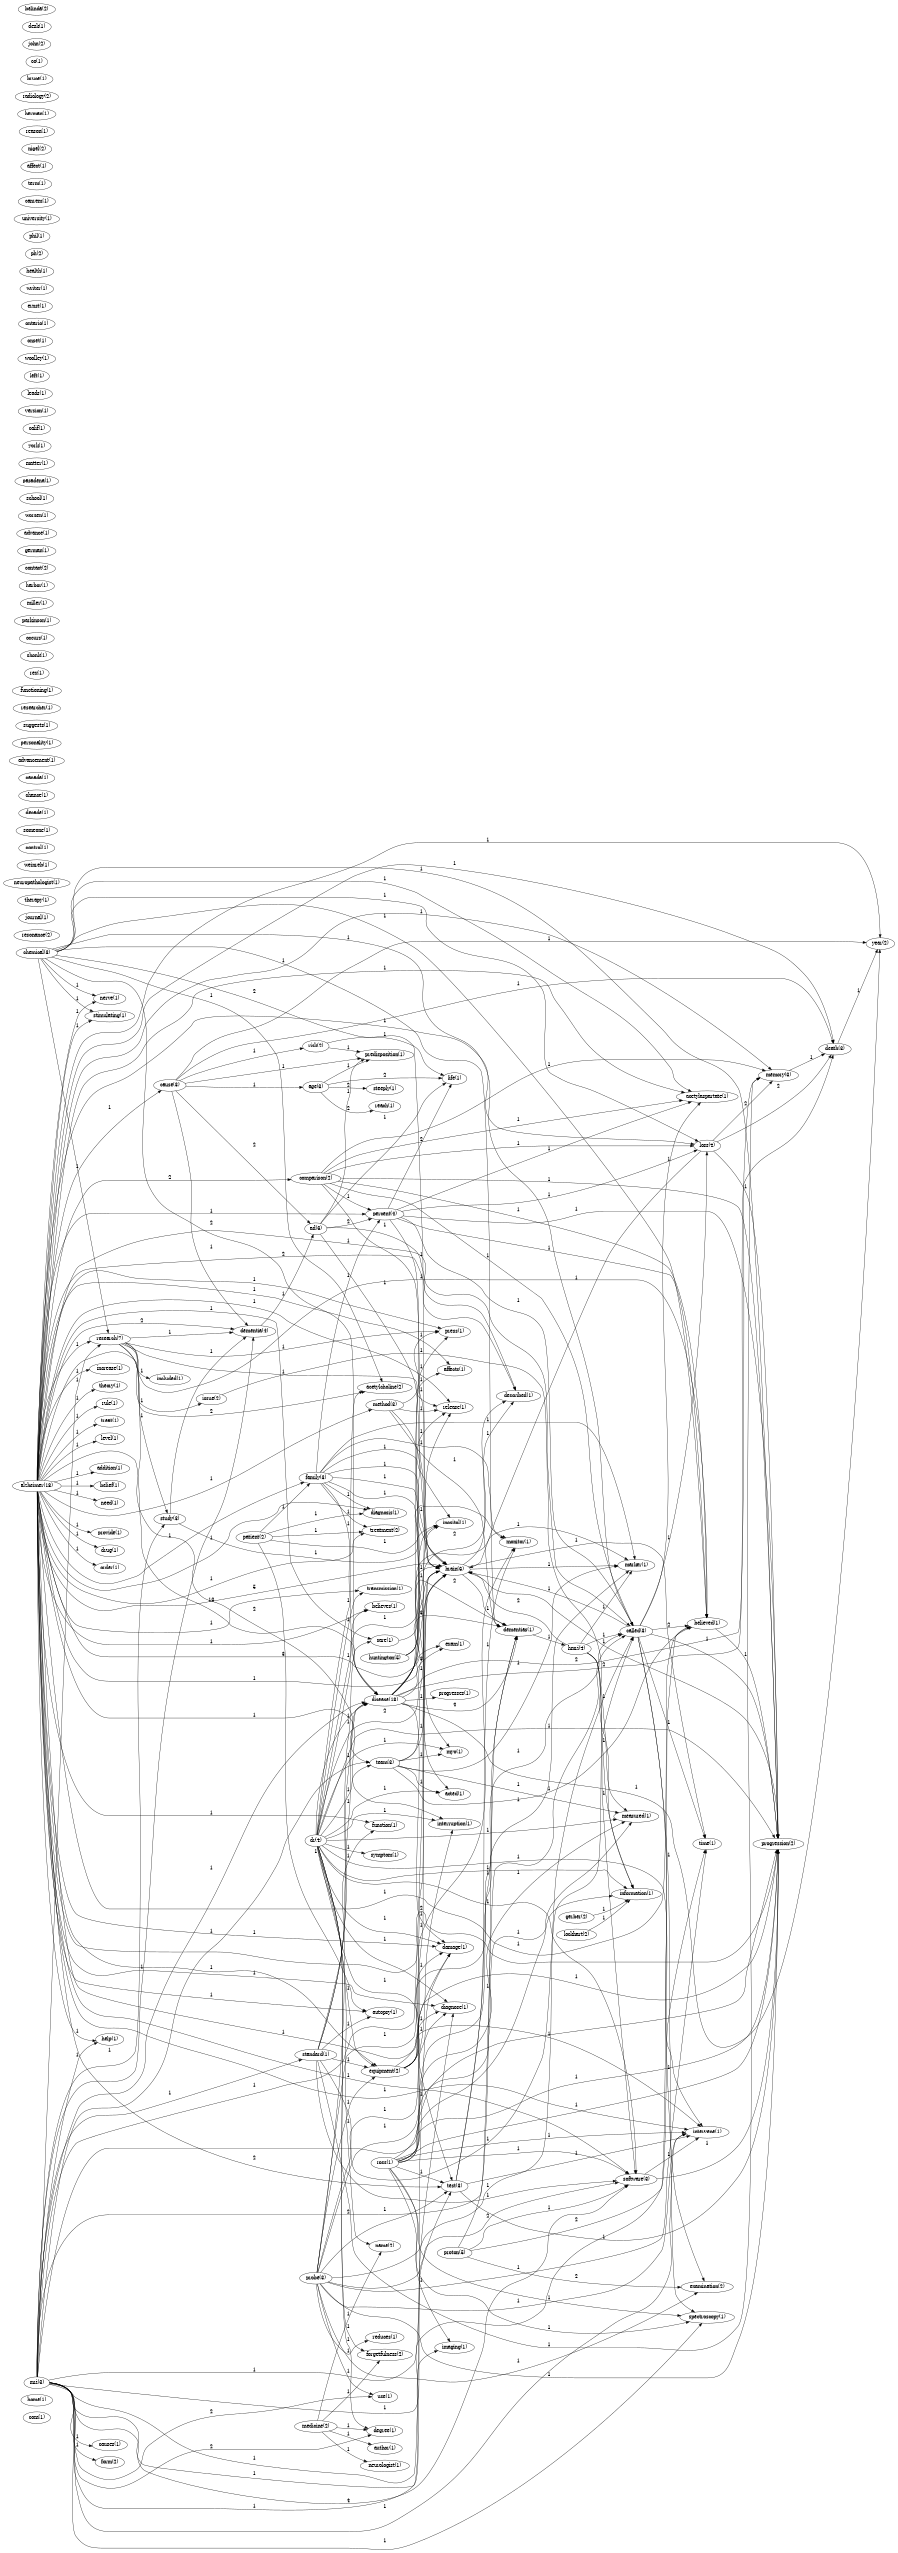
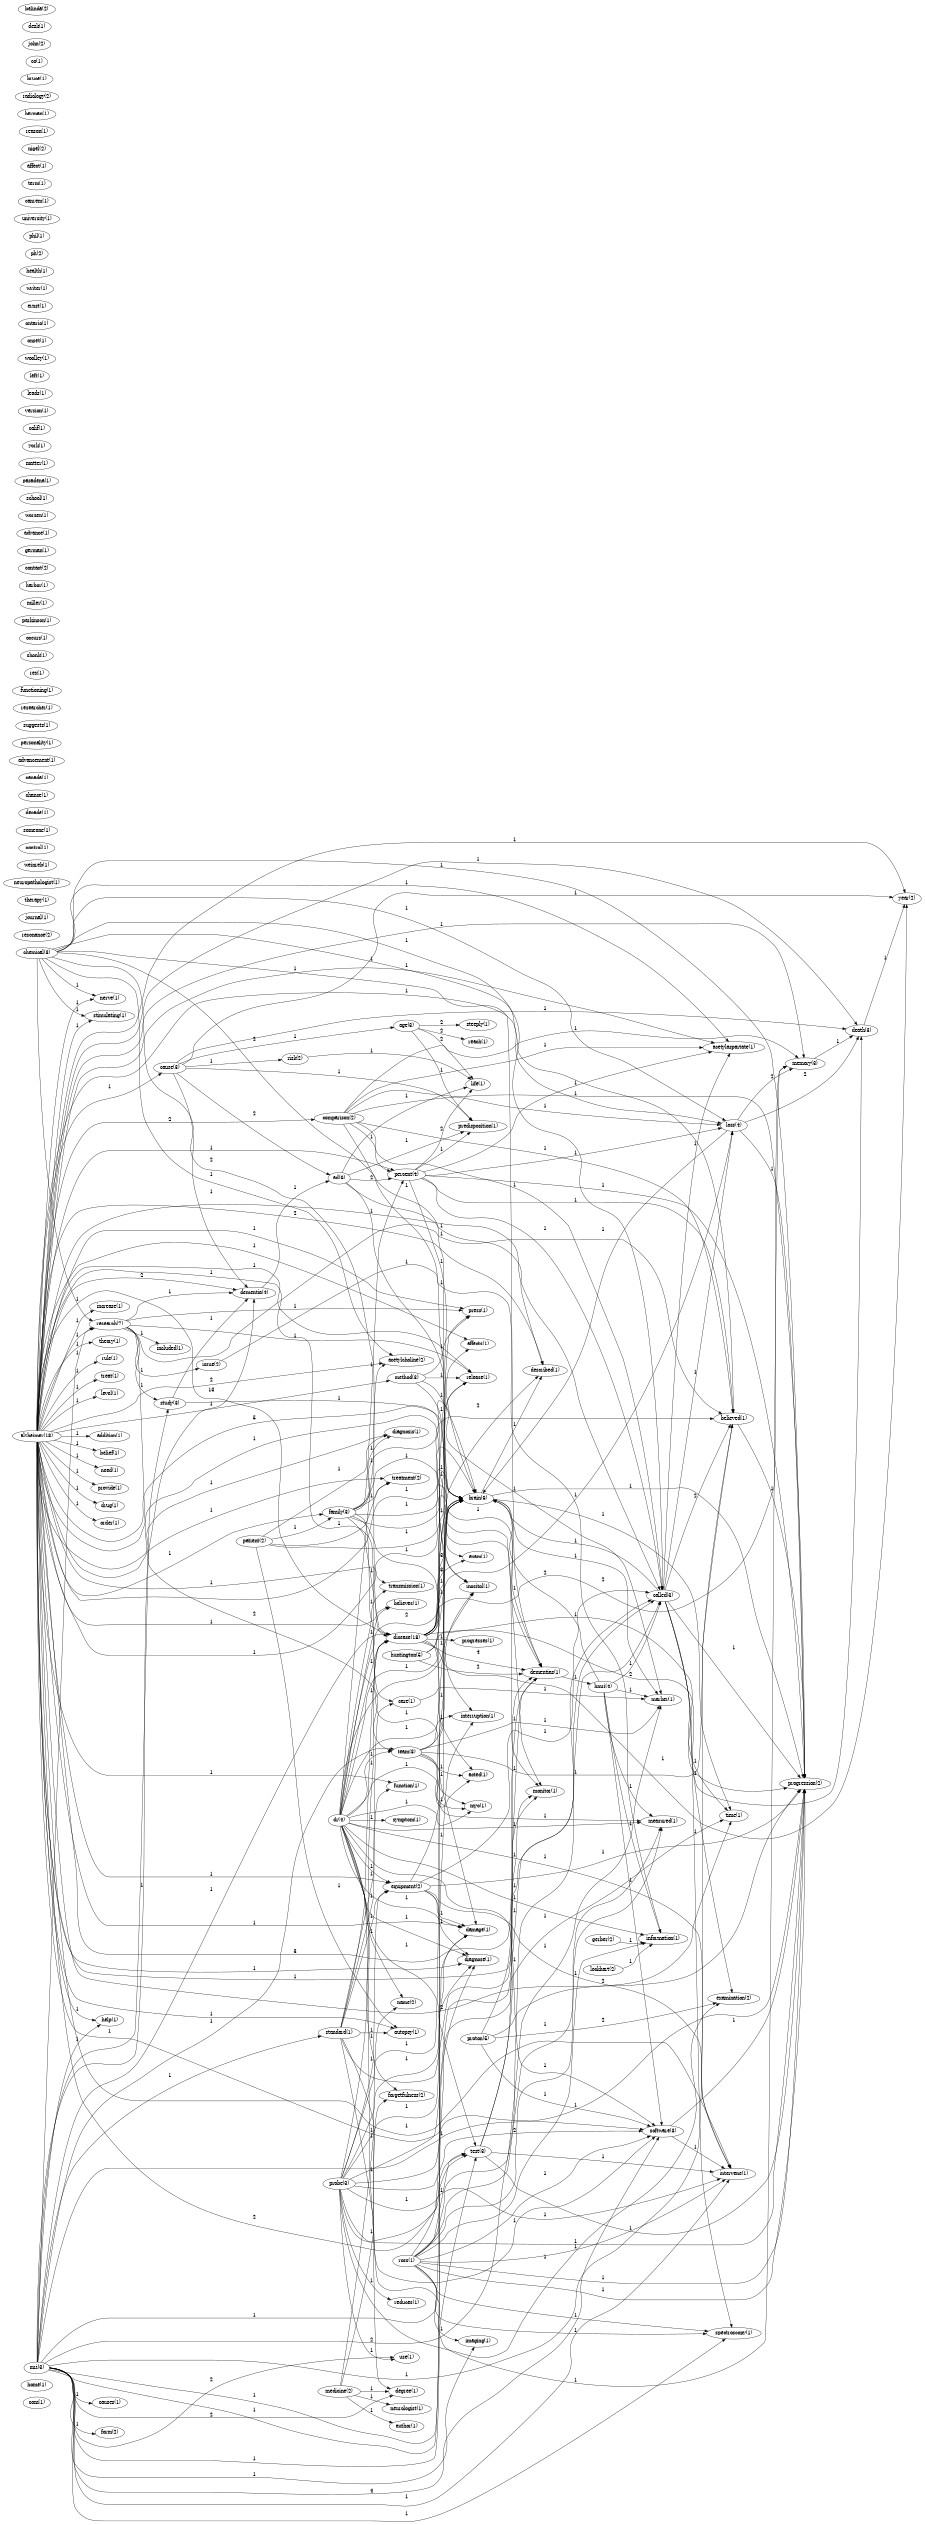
(343, 1050) -> (442, 1153)
none -> (617, 1439)
